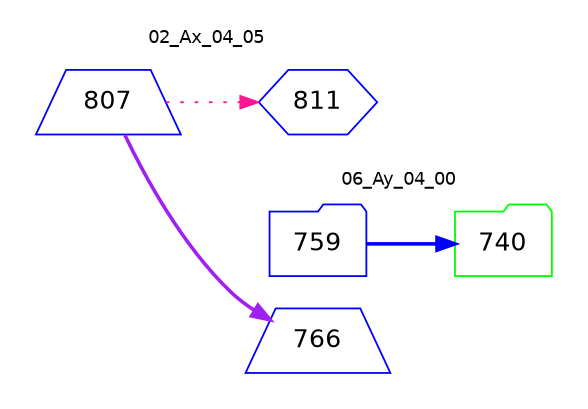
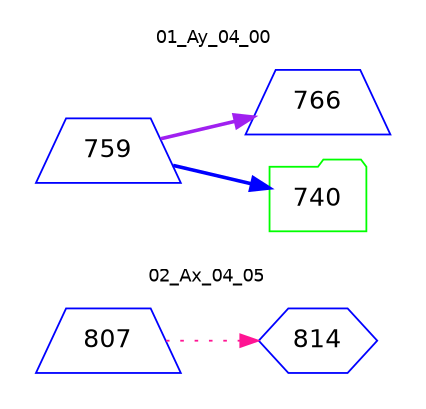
(318, 102) -> (318, 341)
(399, 180) -> (213, 39)
(180, 230) -> (198, 130)
(318, 244) -> (108, 151)
